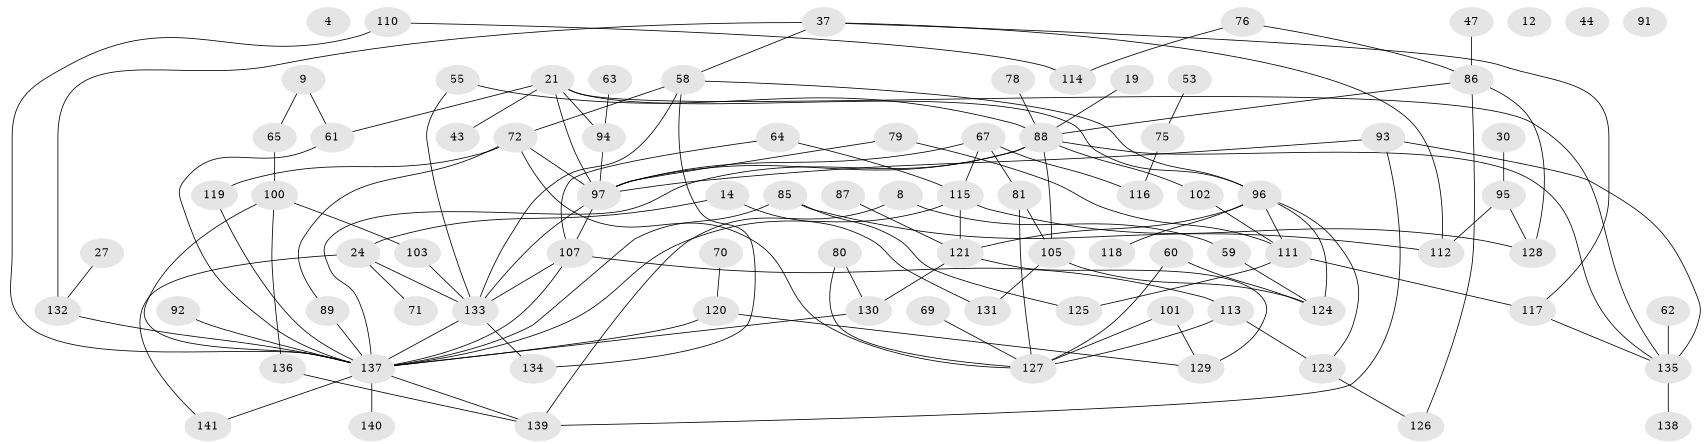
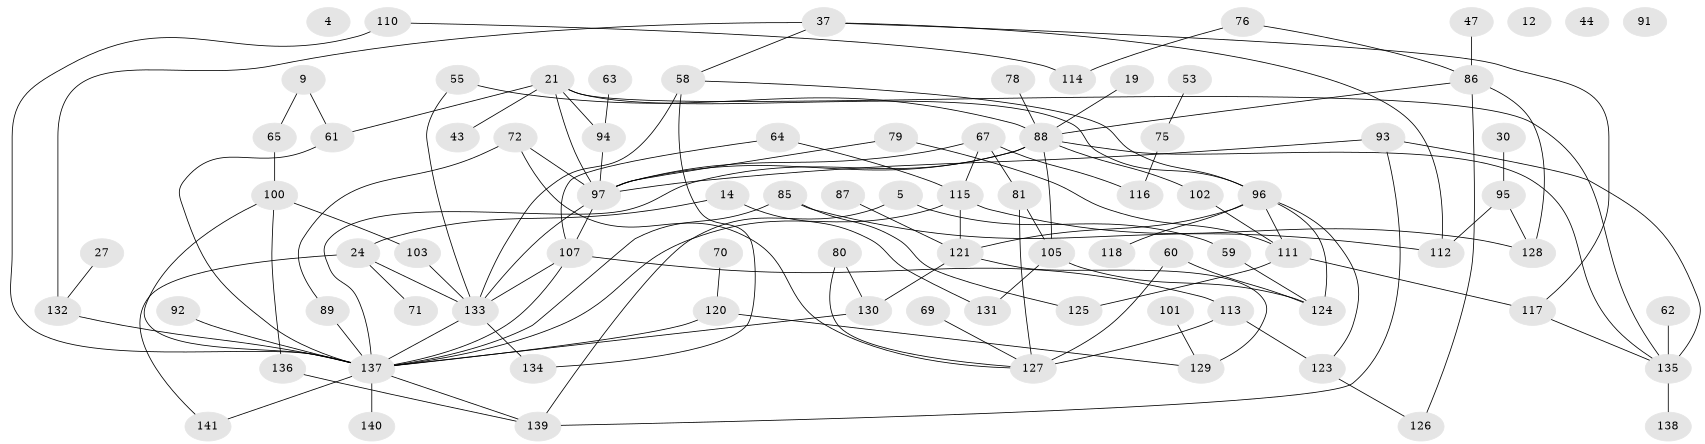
(599, 109) -> none
(214, 195) -> none
(901, 195) -> (901, 195)
(1102, 340) -> none
